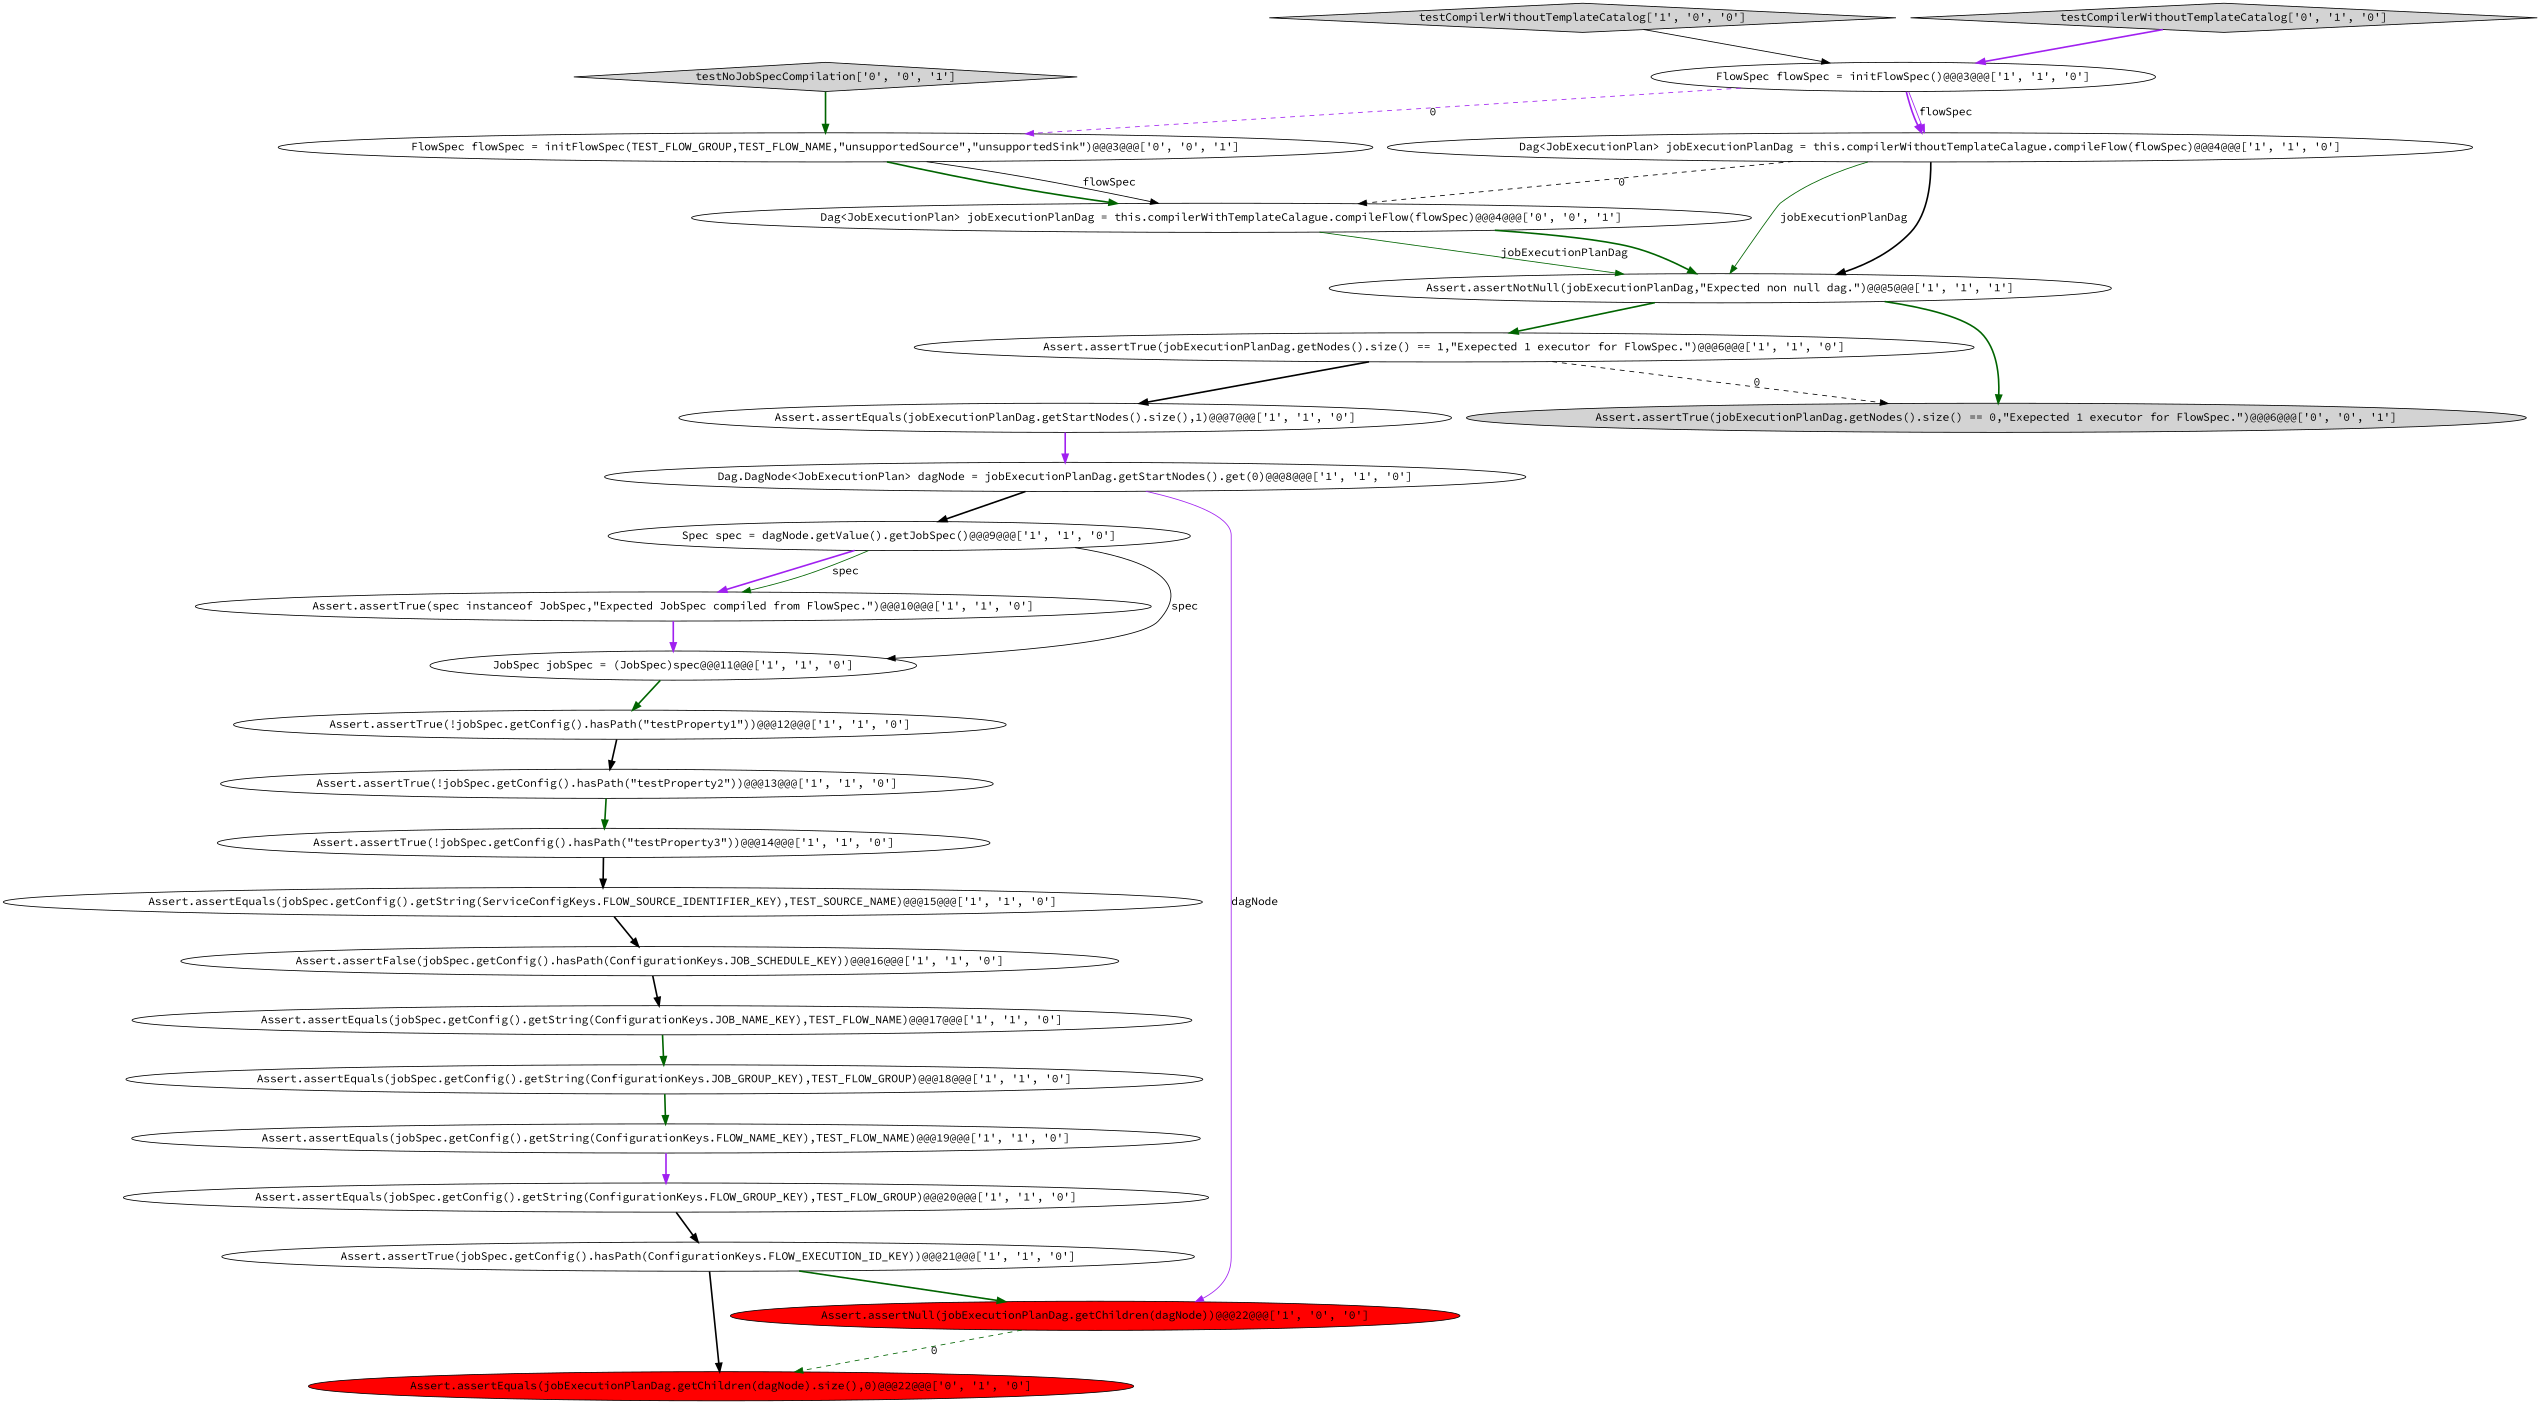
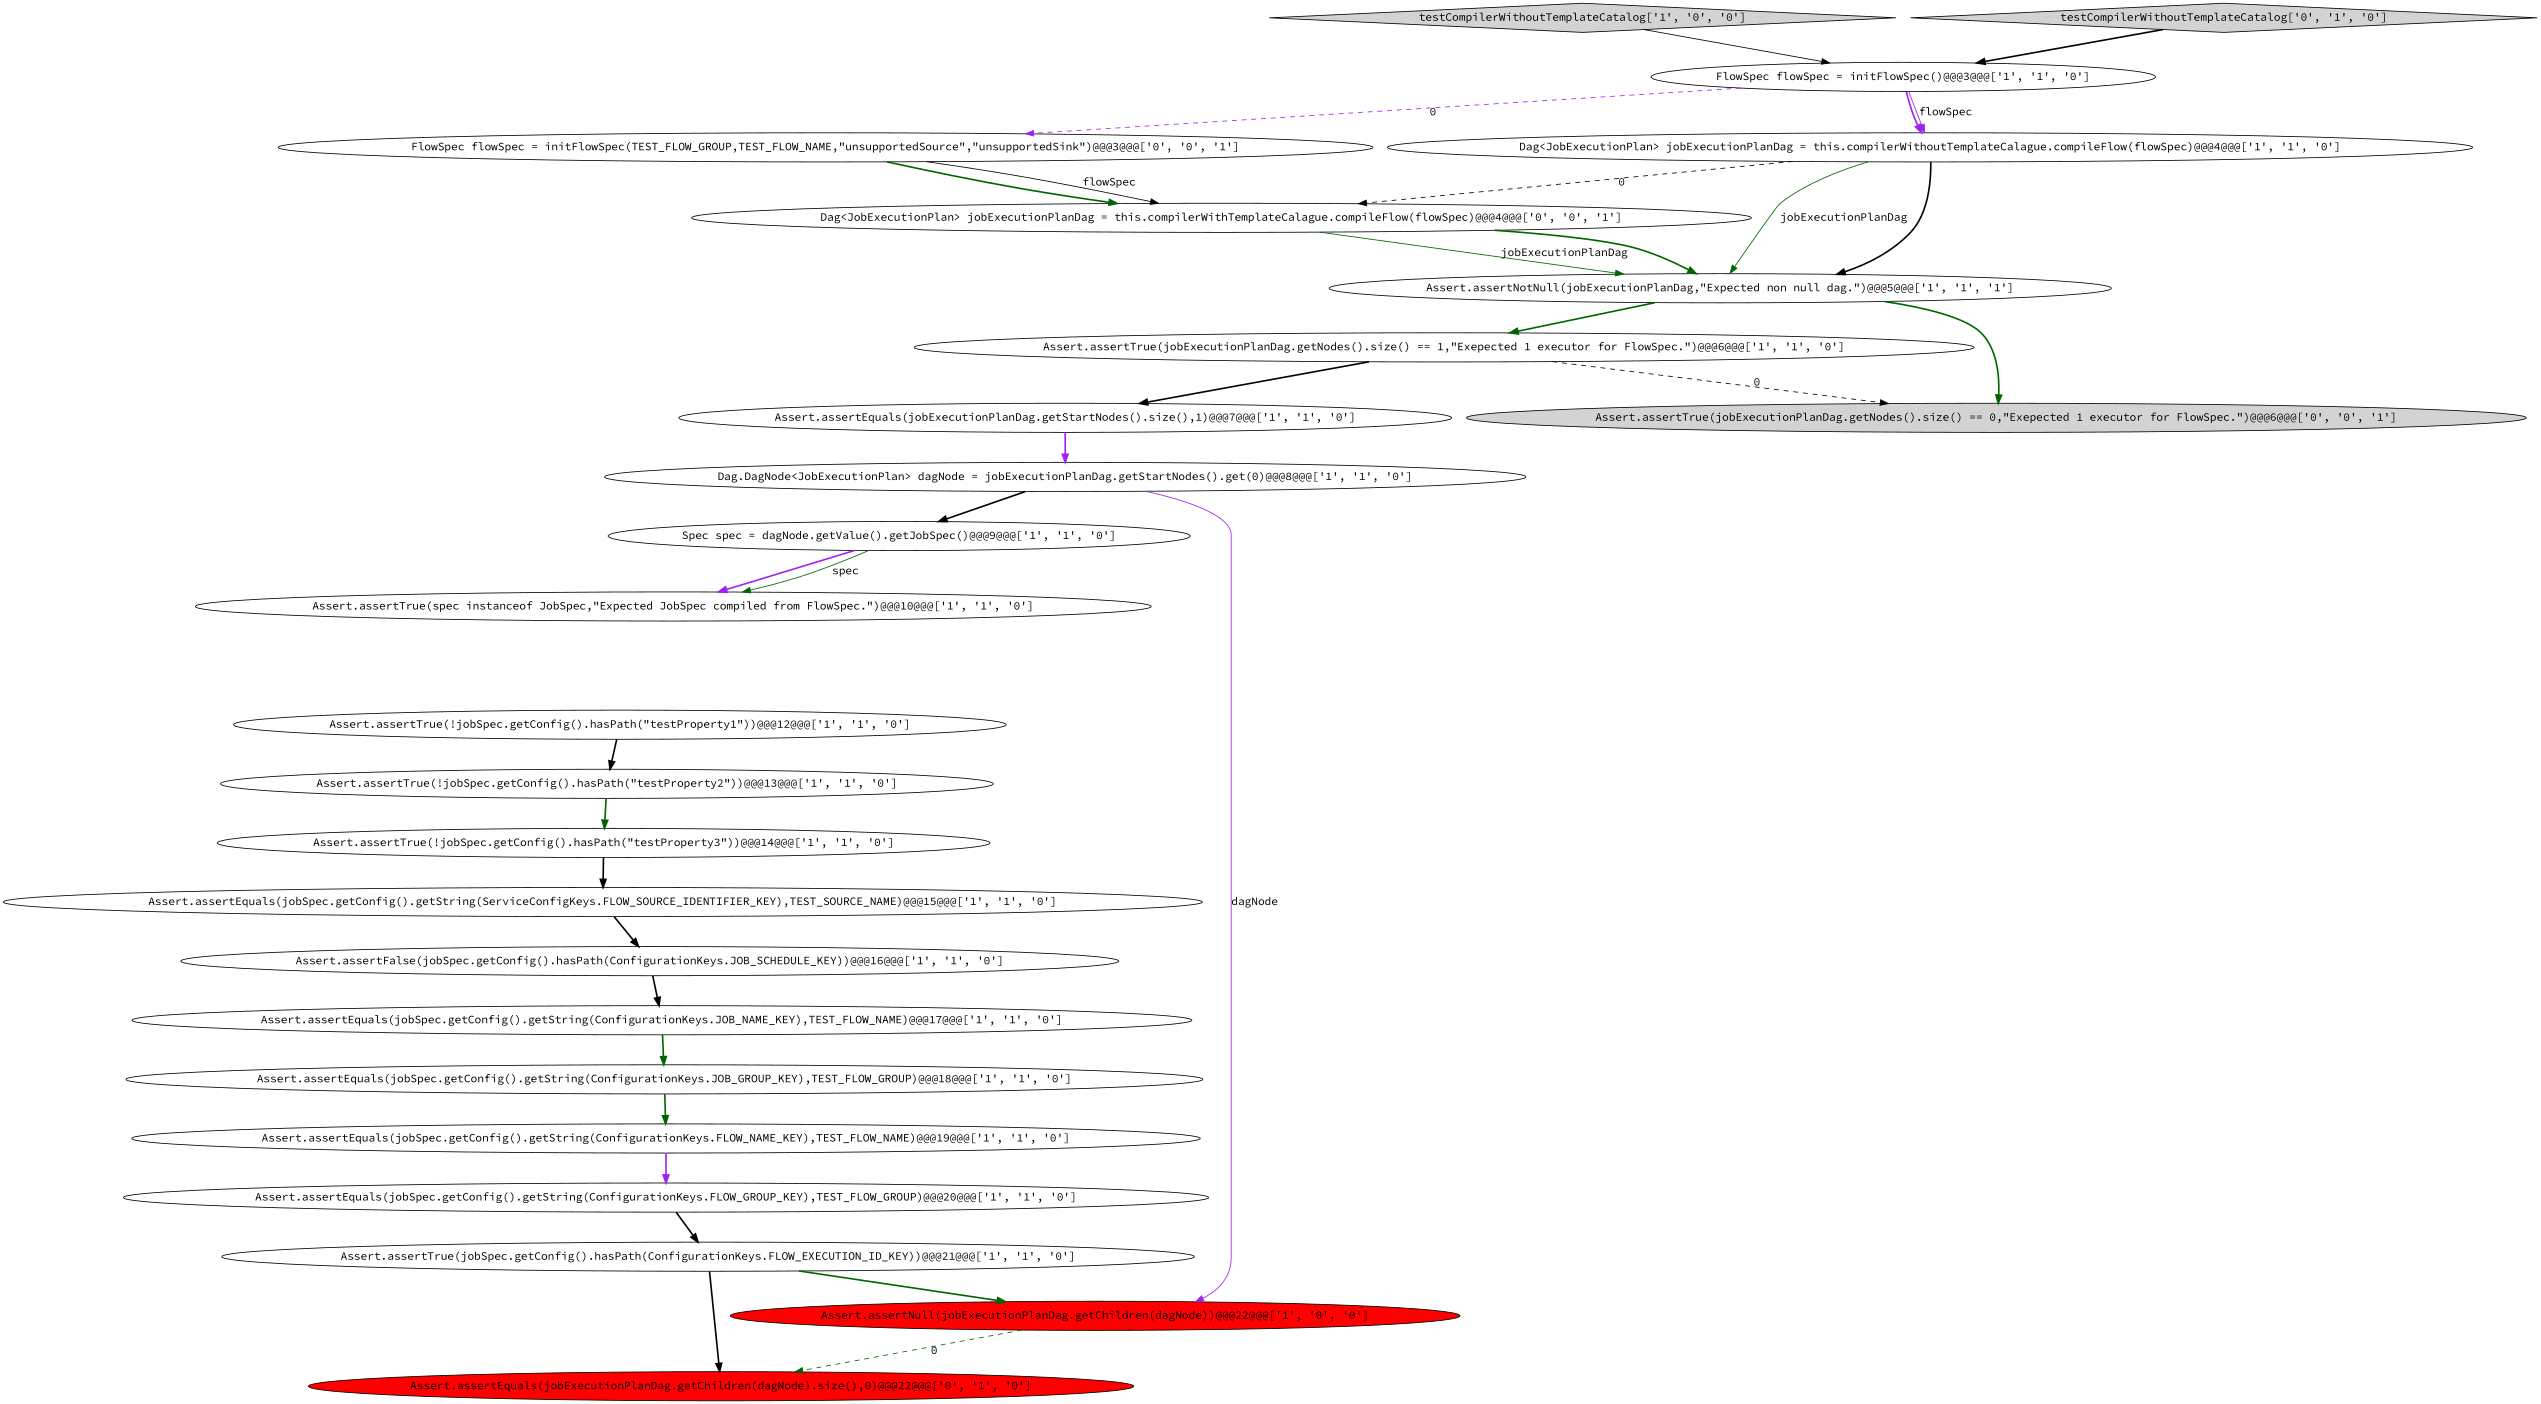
(2074, 46) -> (2074, 46)
(826, 77) -> none
(673, 666) -> none
